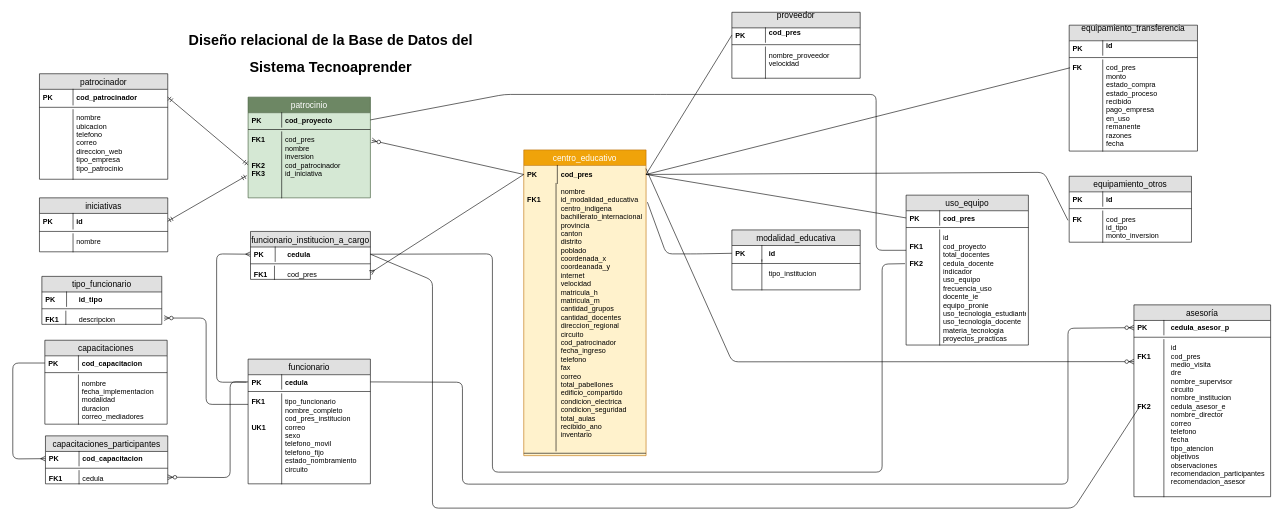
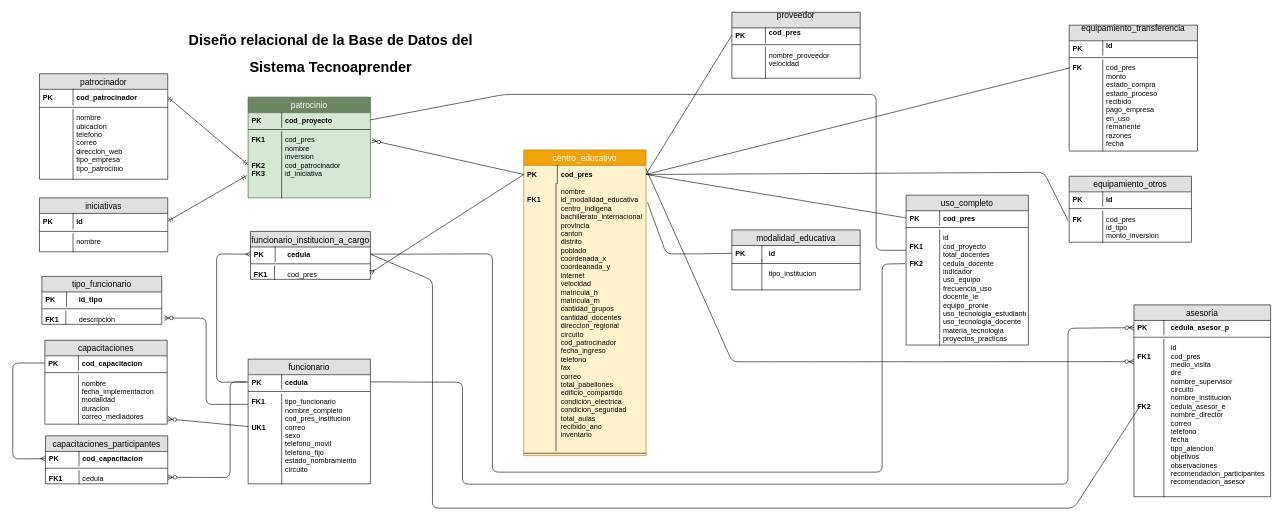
(967, 204) -> (967, 204)
none -> (209, 423)
